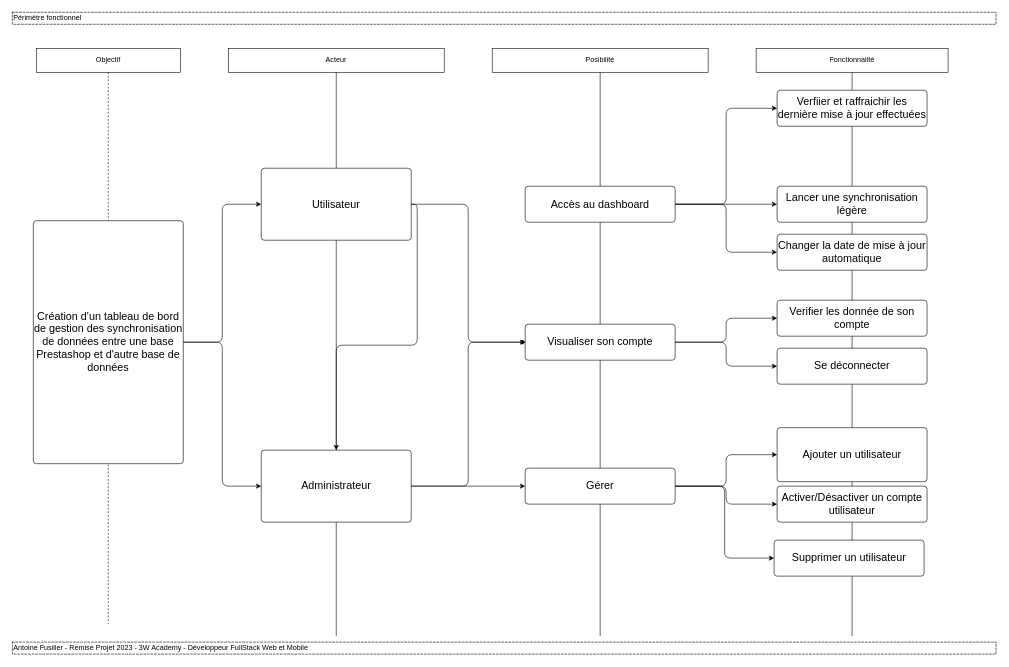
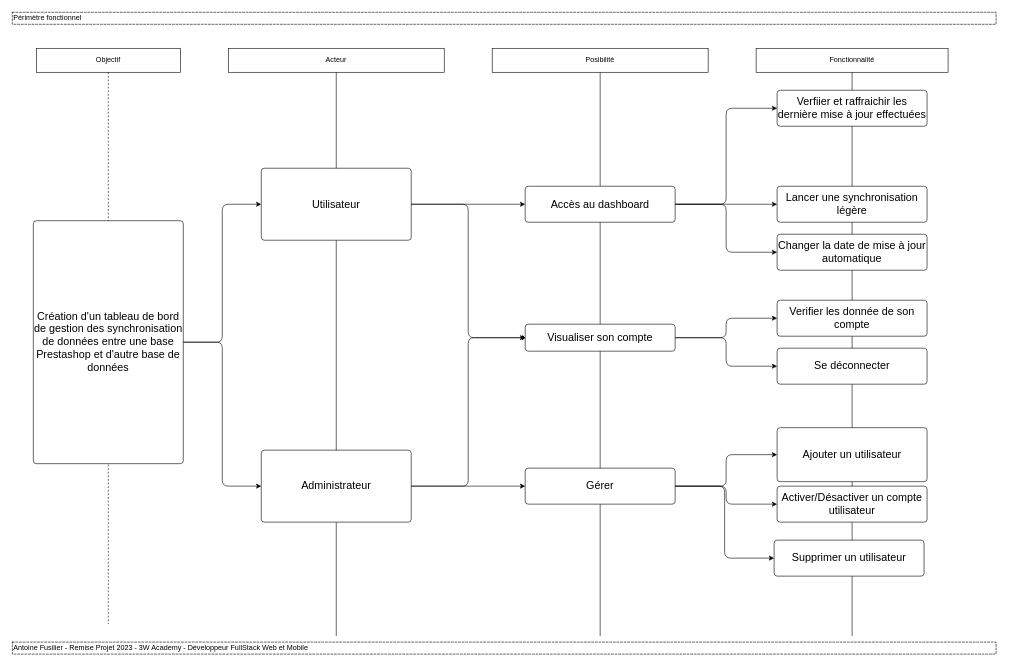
(417, 314) -> (519, 204)
(600, 342) -> (600, 338)
